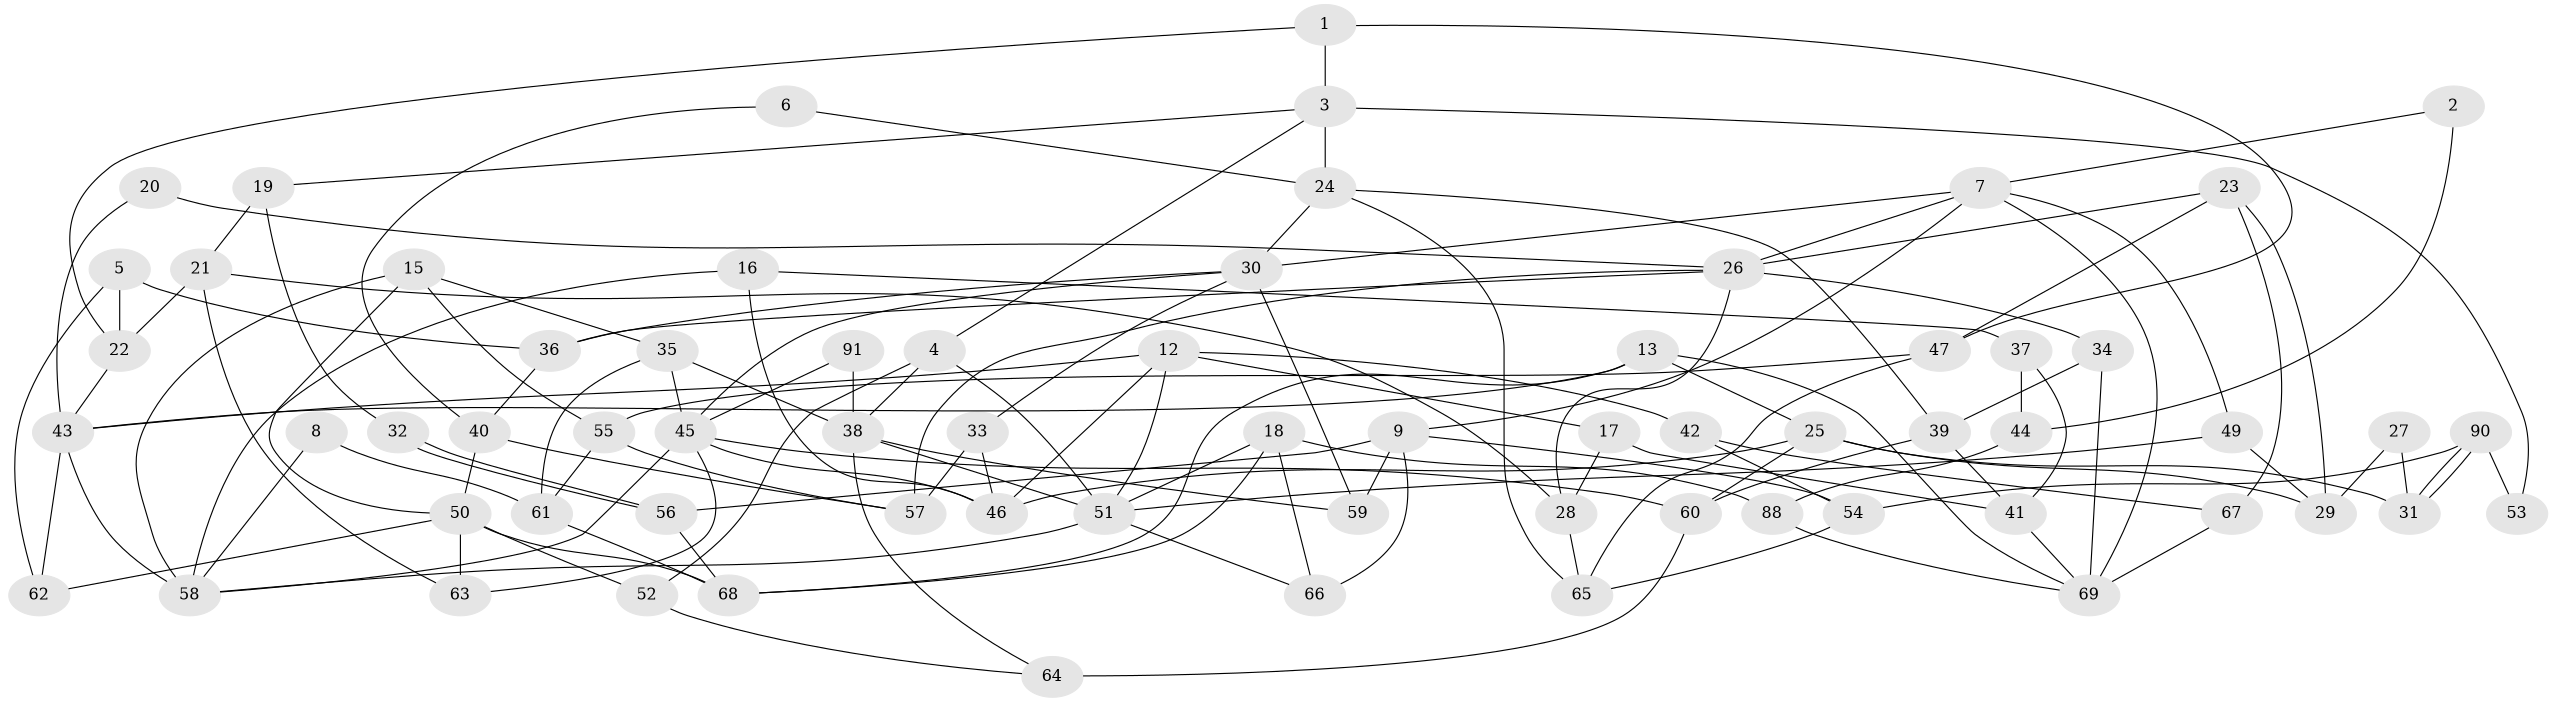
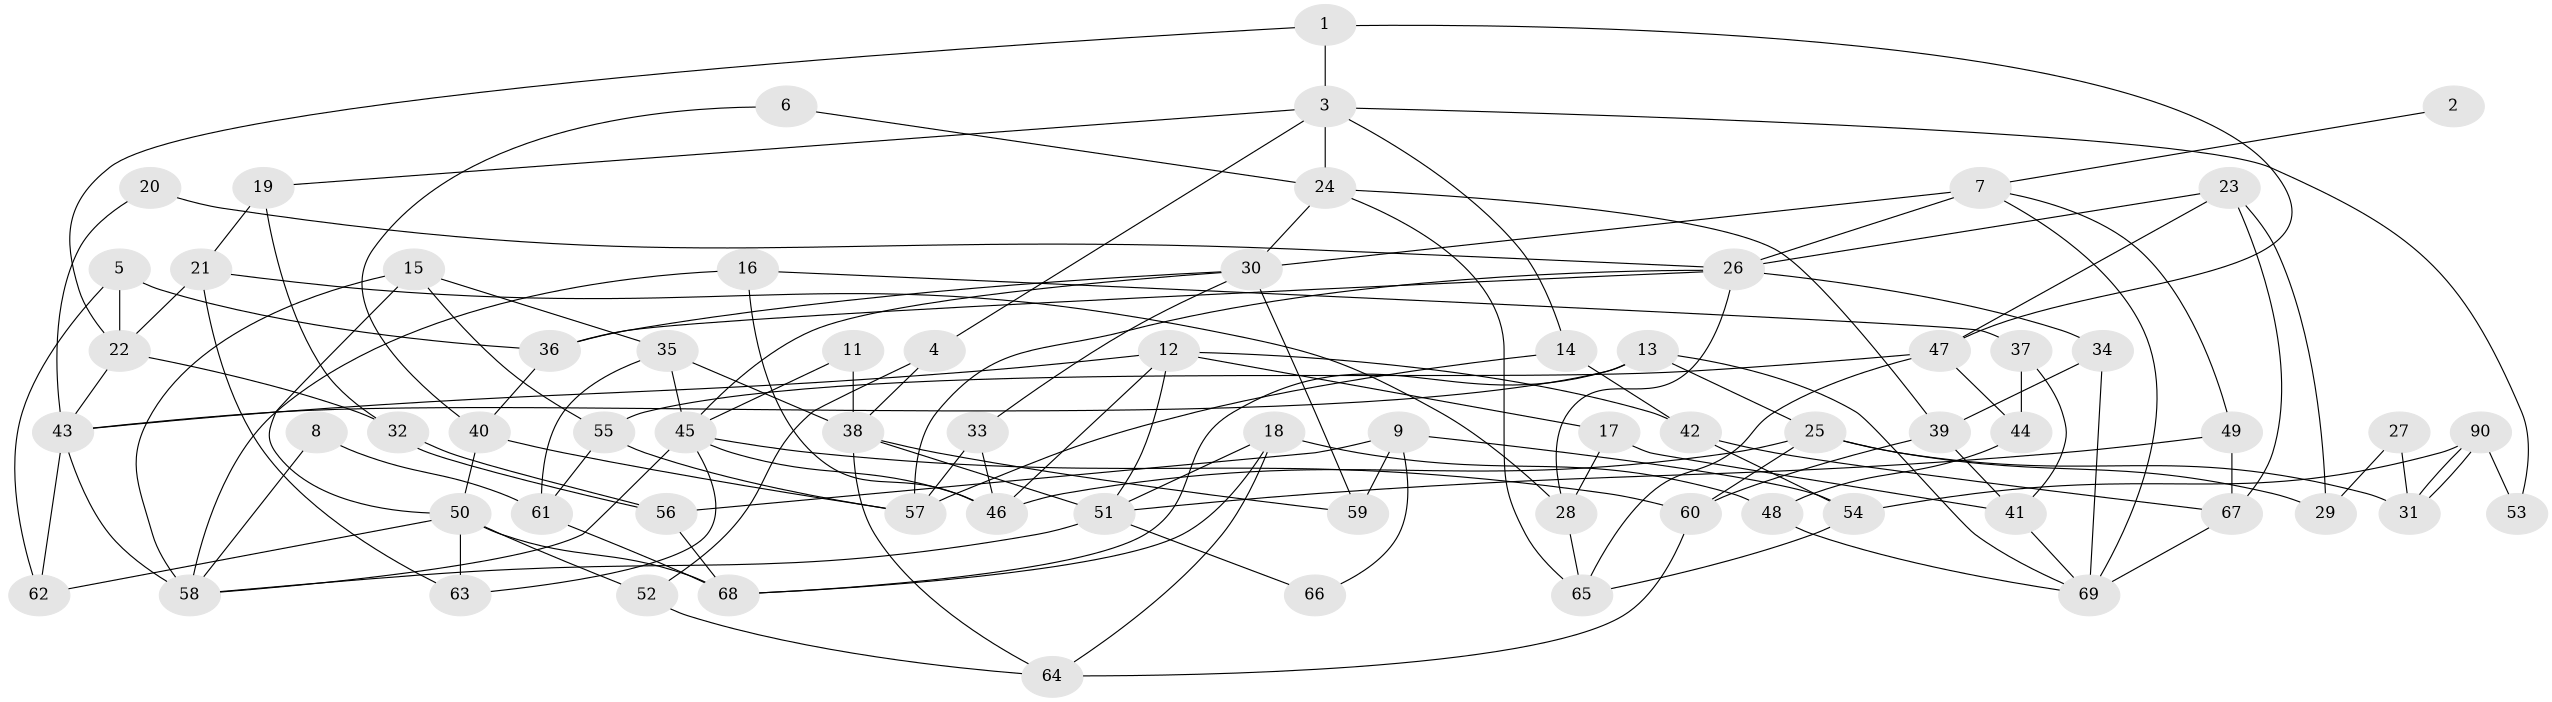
(2327, 343) -> (1980, 392)
(853, 351) -> (853, 351)
none -> (1566, 351)
(1727, 354) -> none
none -> (263, 383)
(1030, 424) -> none
(2279, 473) -> (2232, 476)
(1295, 514) -> (1188, 572)
(1772, 514) -> (1772, 514)
